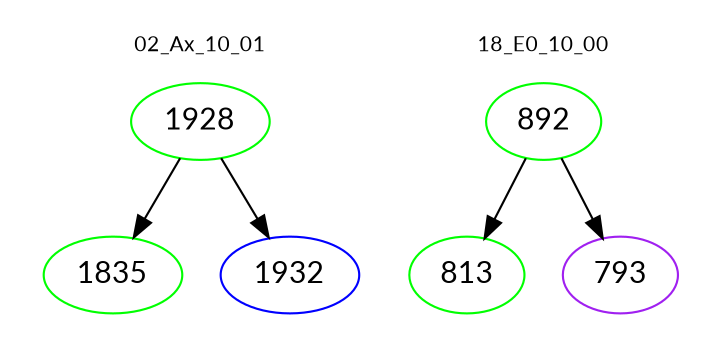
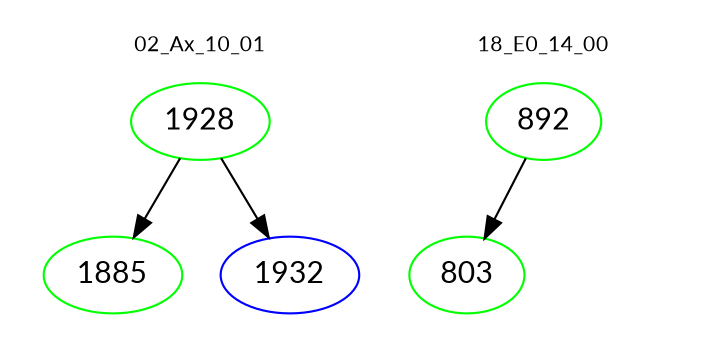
(544, 46) -> (544, 46)
(113, 275) -> (113, 275)
(467, 275) -> (467, 275)
(620, 275) -> none
